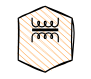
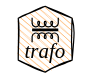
none -> (45, 51)
